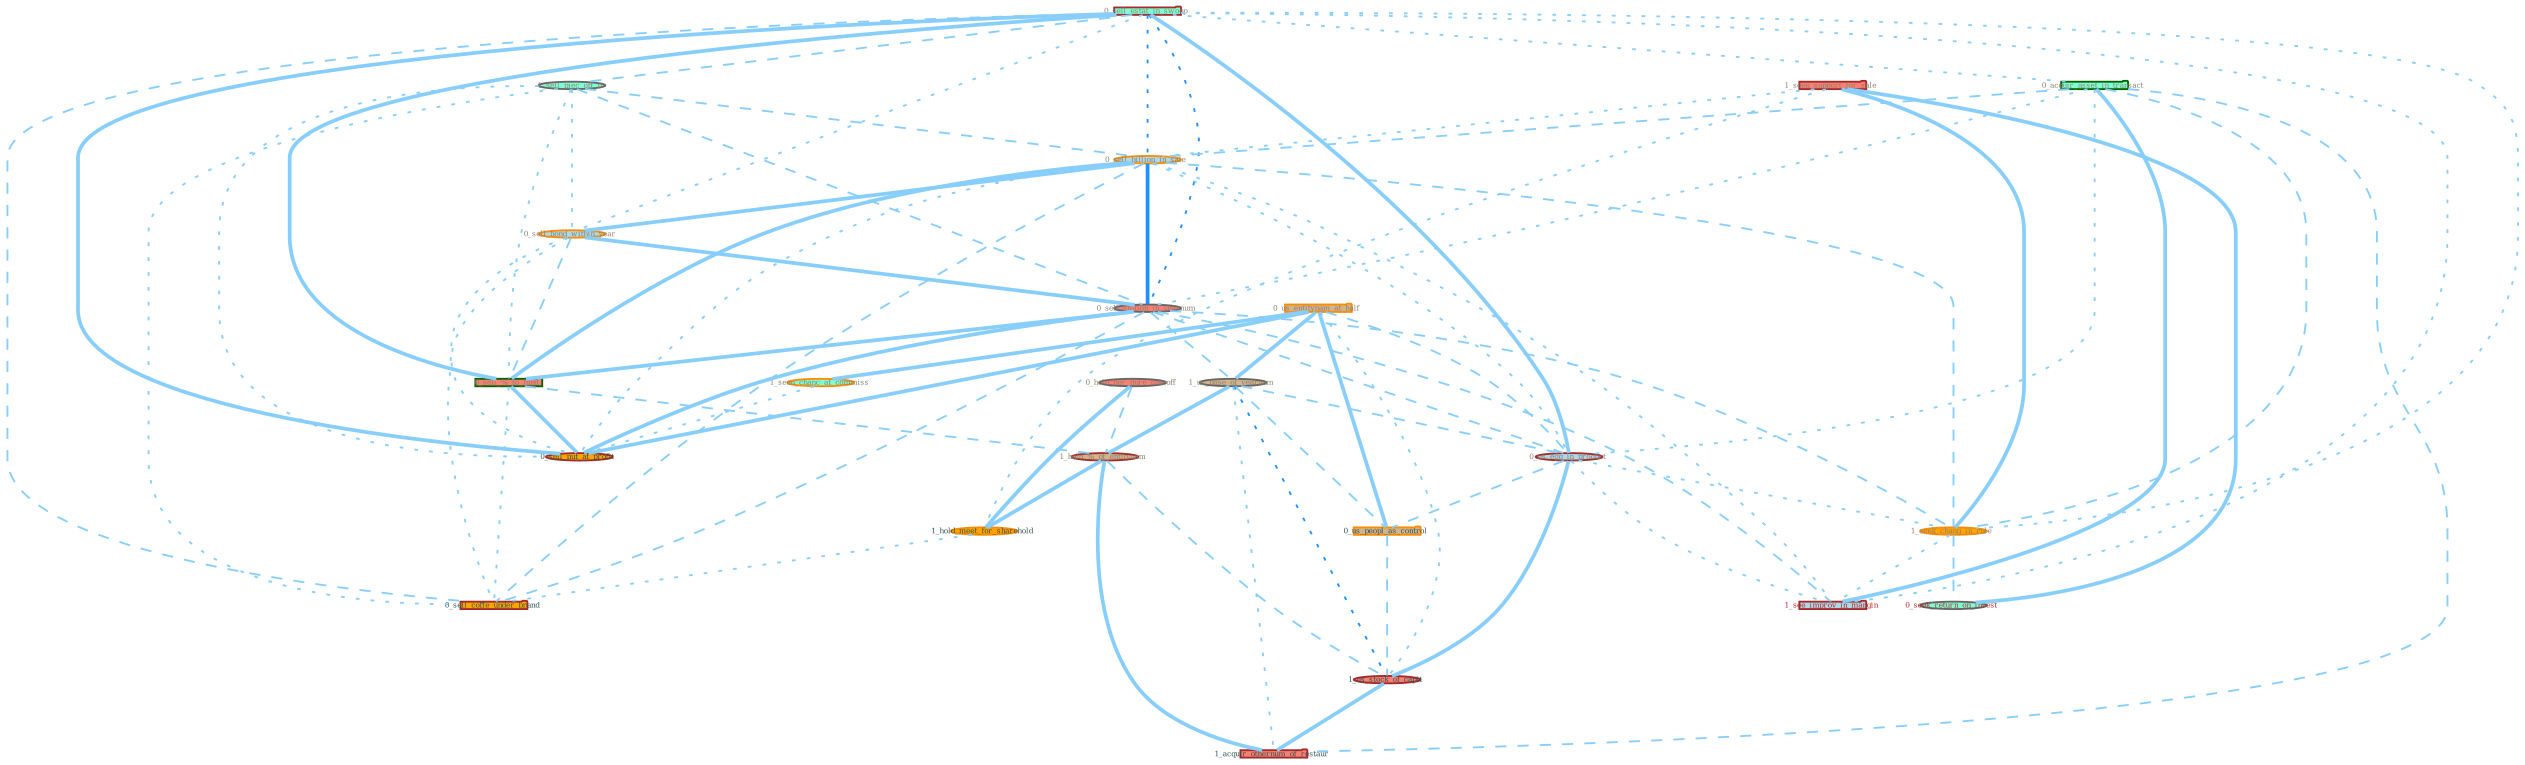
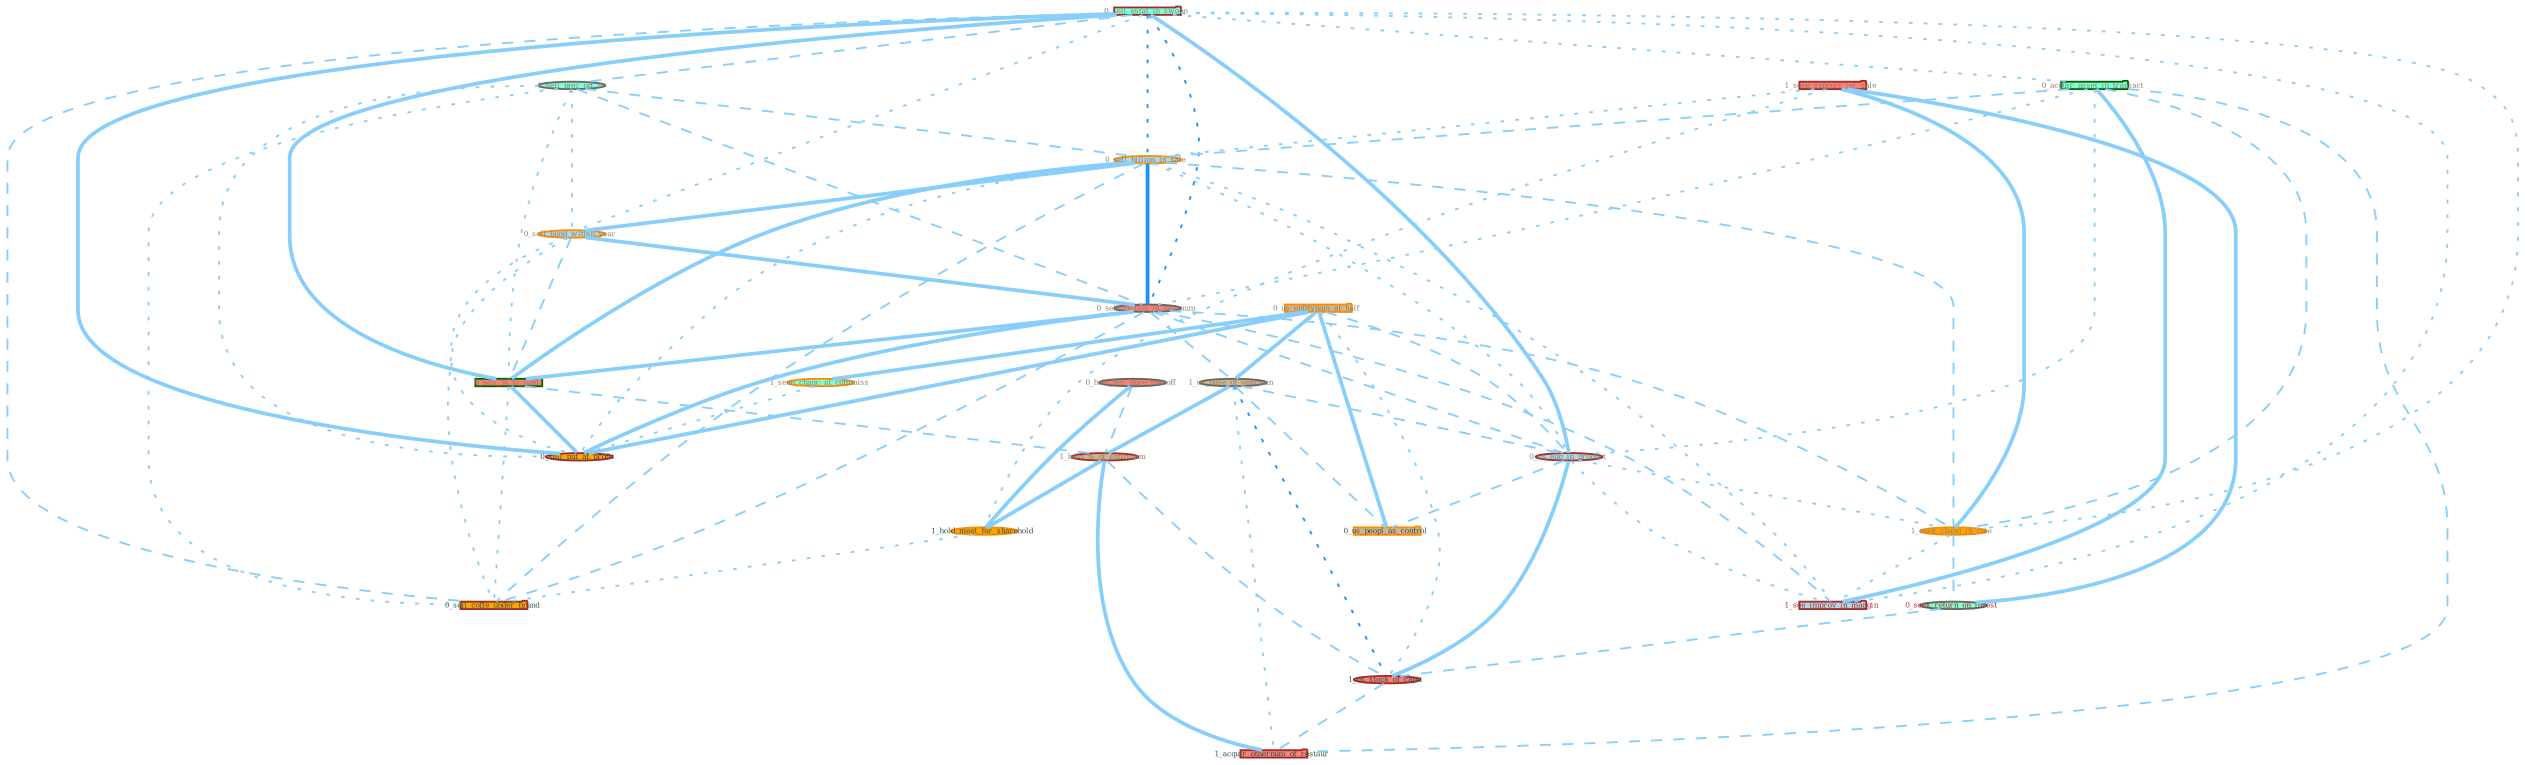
(1387, 605) -> (1670, 642)
(1330, 717) -> (1330, 717)
